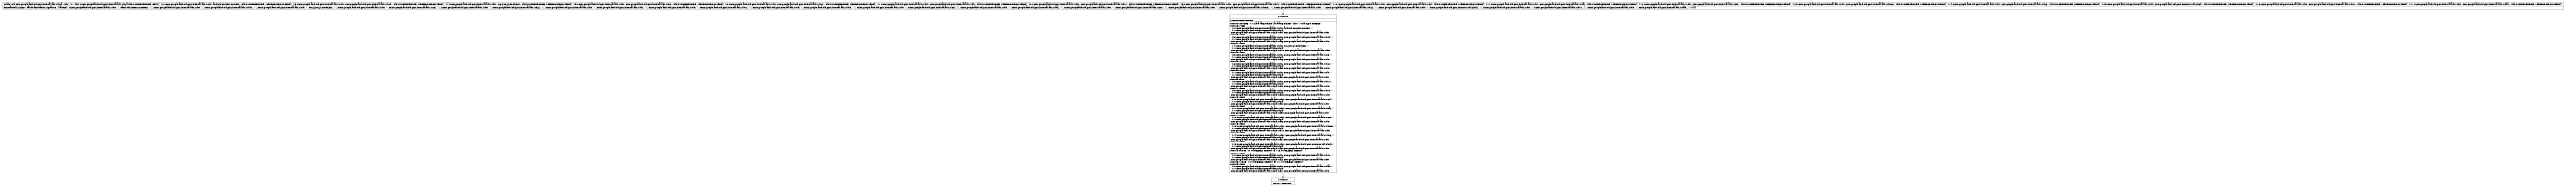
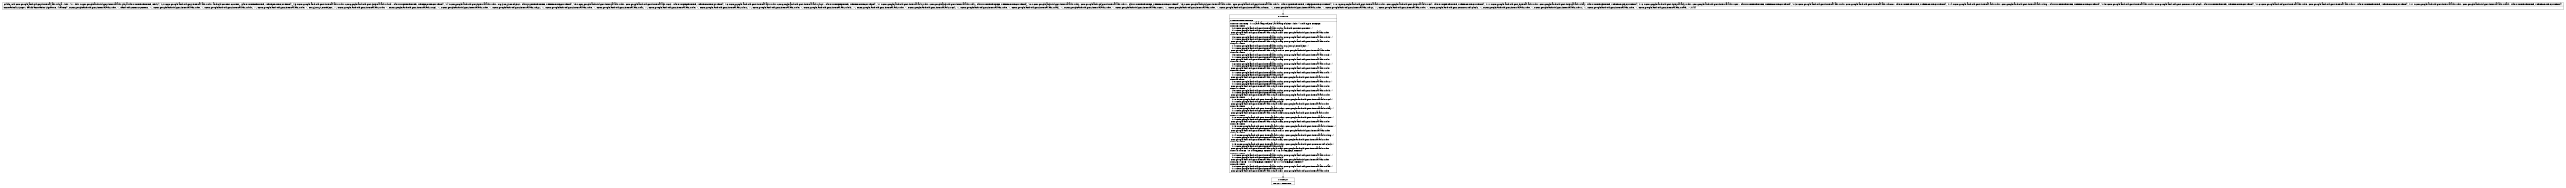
(1238, 26) -> (1238, 26)
